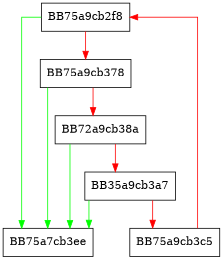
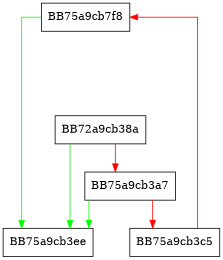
(86, 17) -> (86, 17)
(86, 74) -> none
(130, 186) -> (130, 186)
(48, 242) -> (48, 242)
